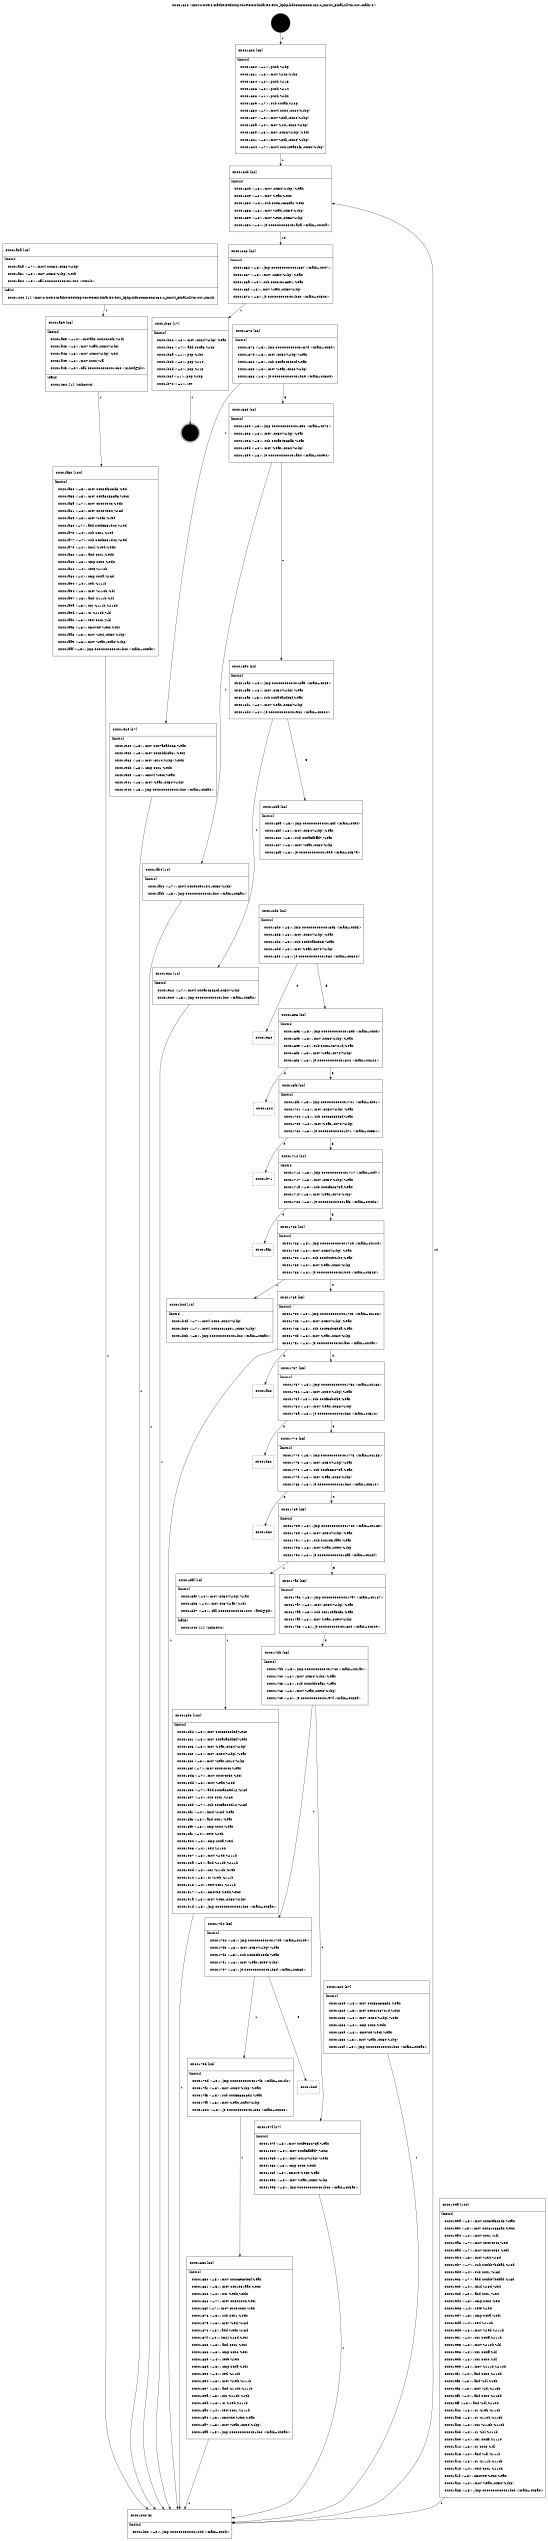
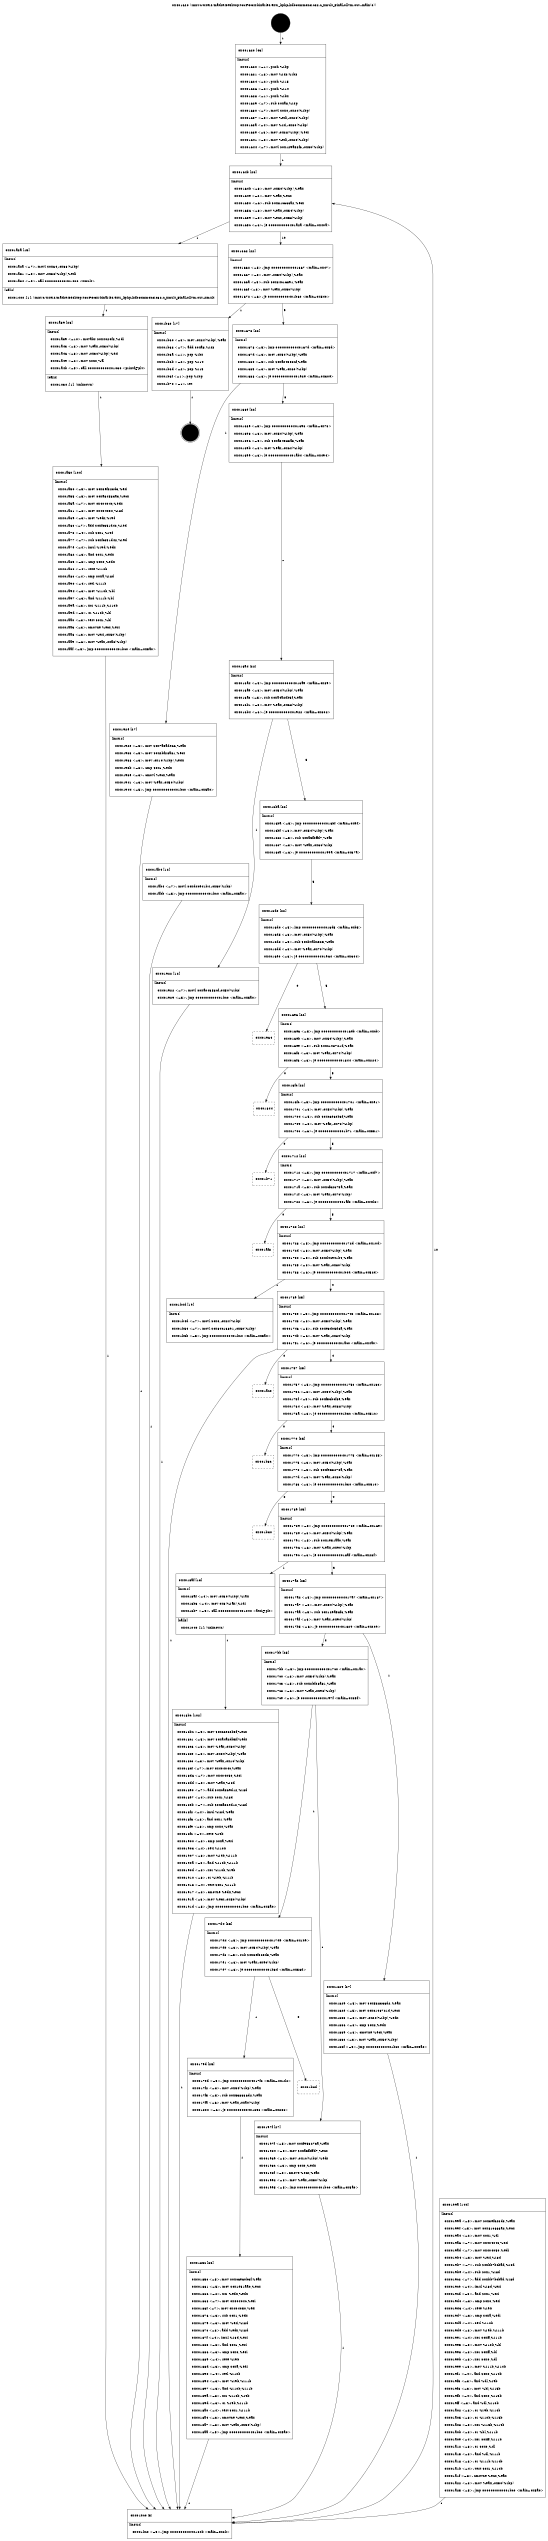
none -> (205, 232)
none -> (283, 313)
(224, 660) -> none
none -> (311, 881)
none -> (398, 1804)
